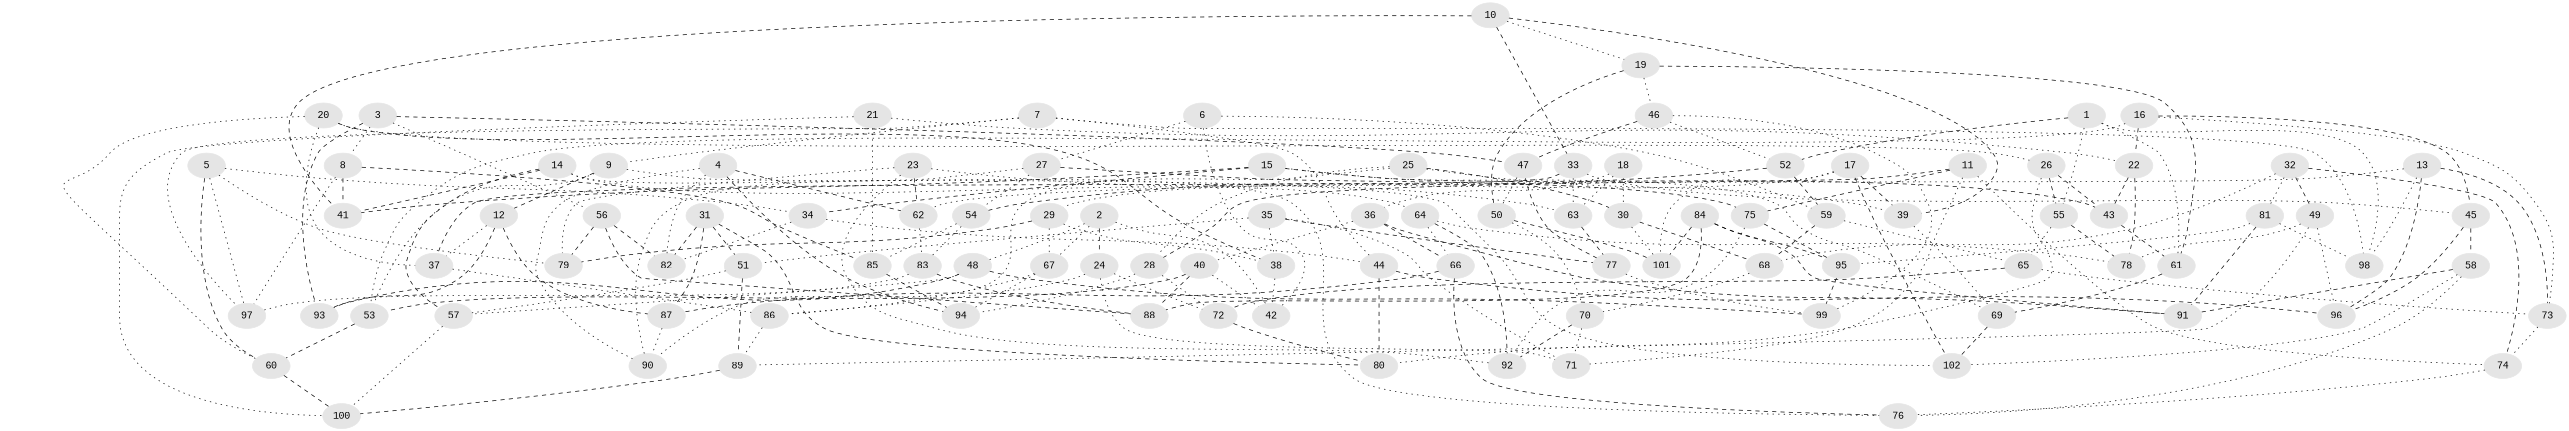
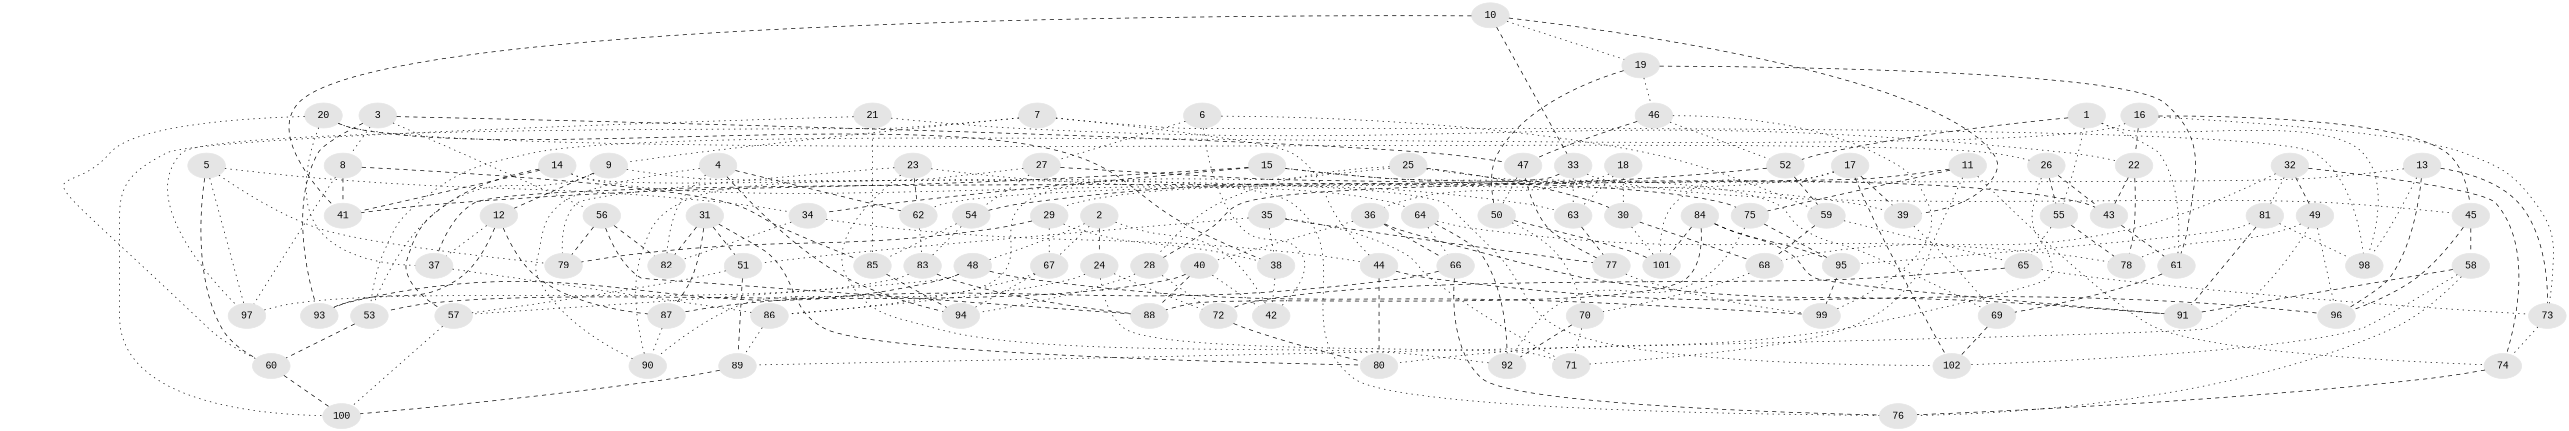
(2202, 399) -> (2202, 399)
